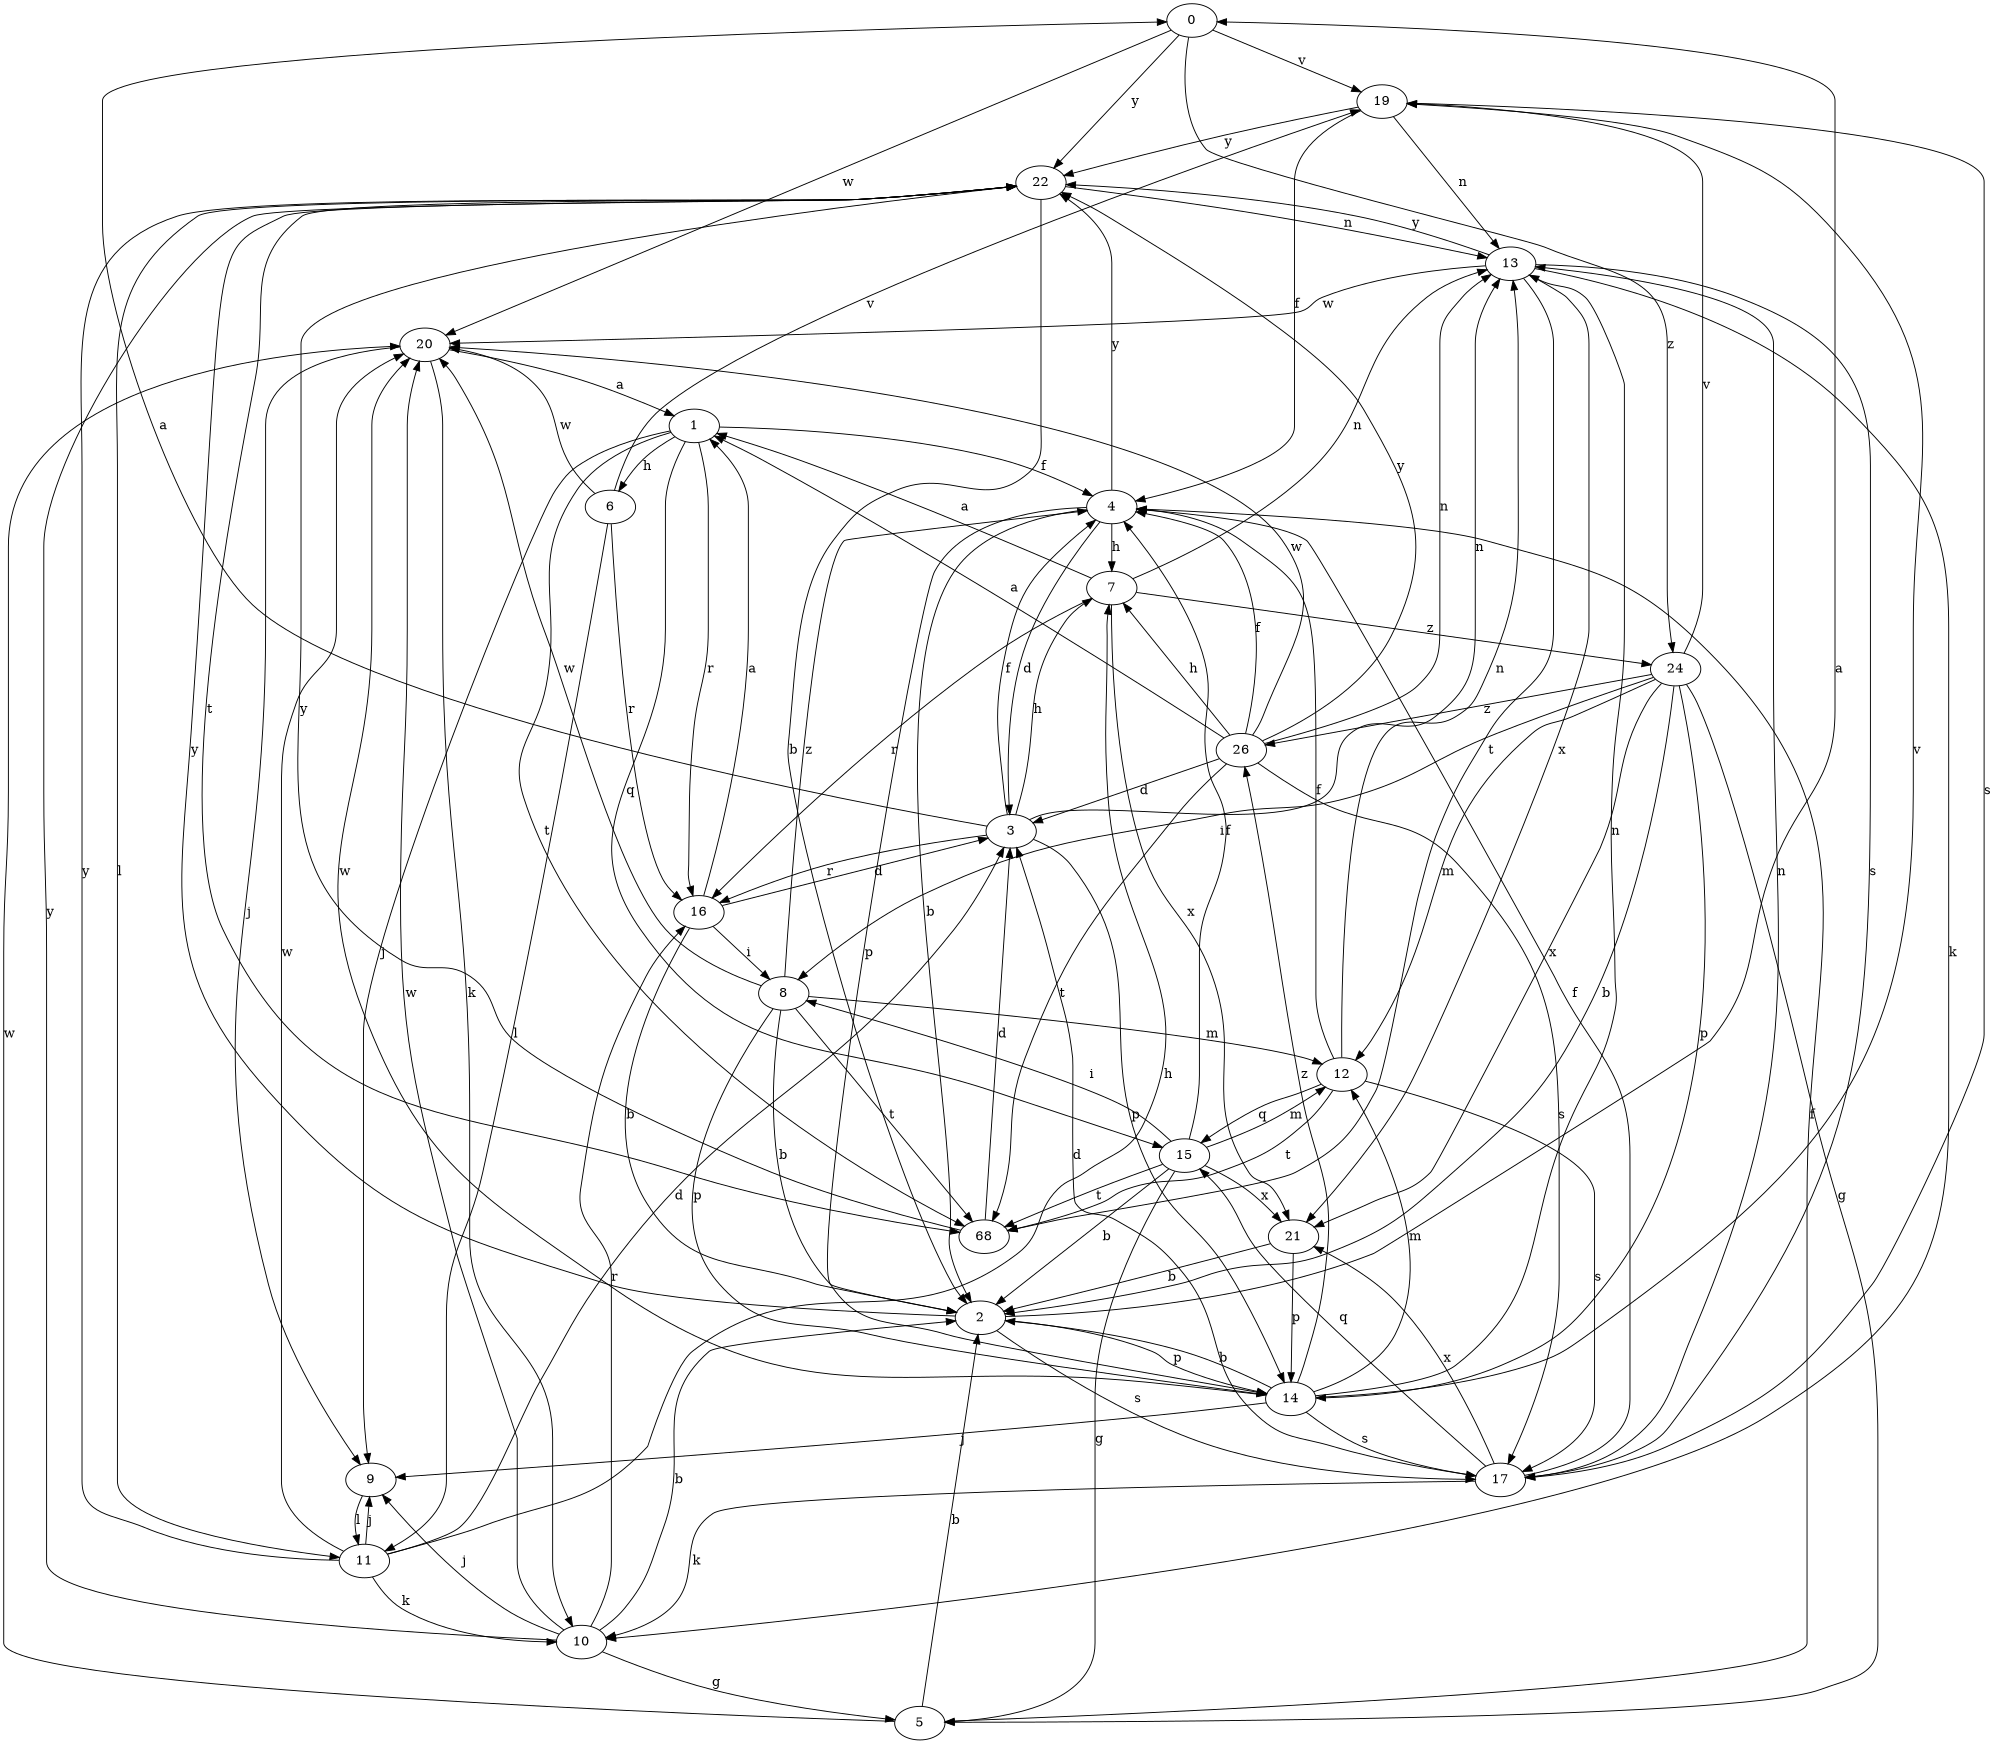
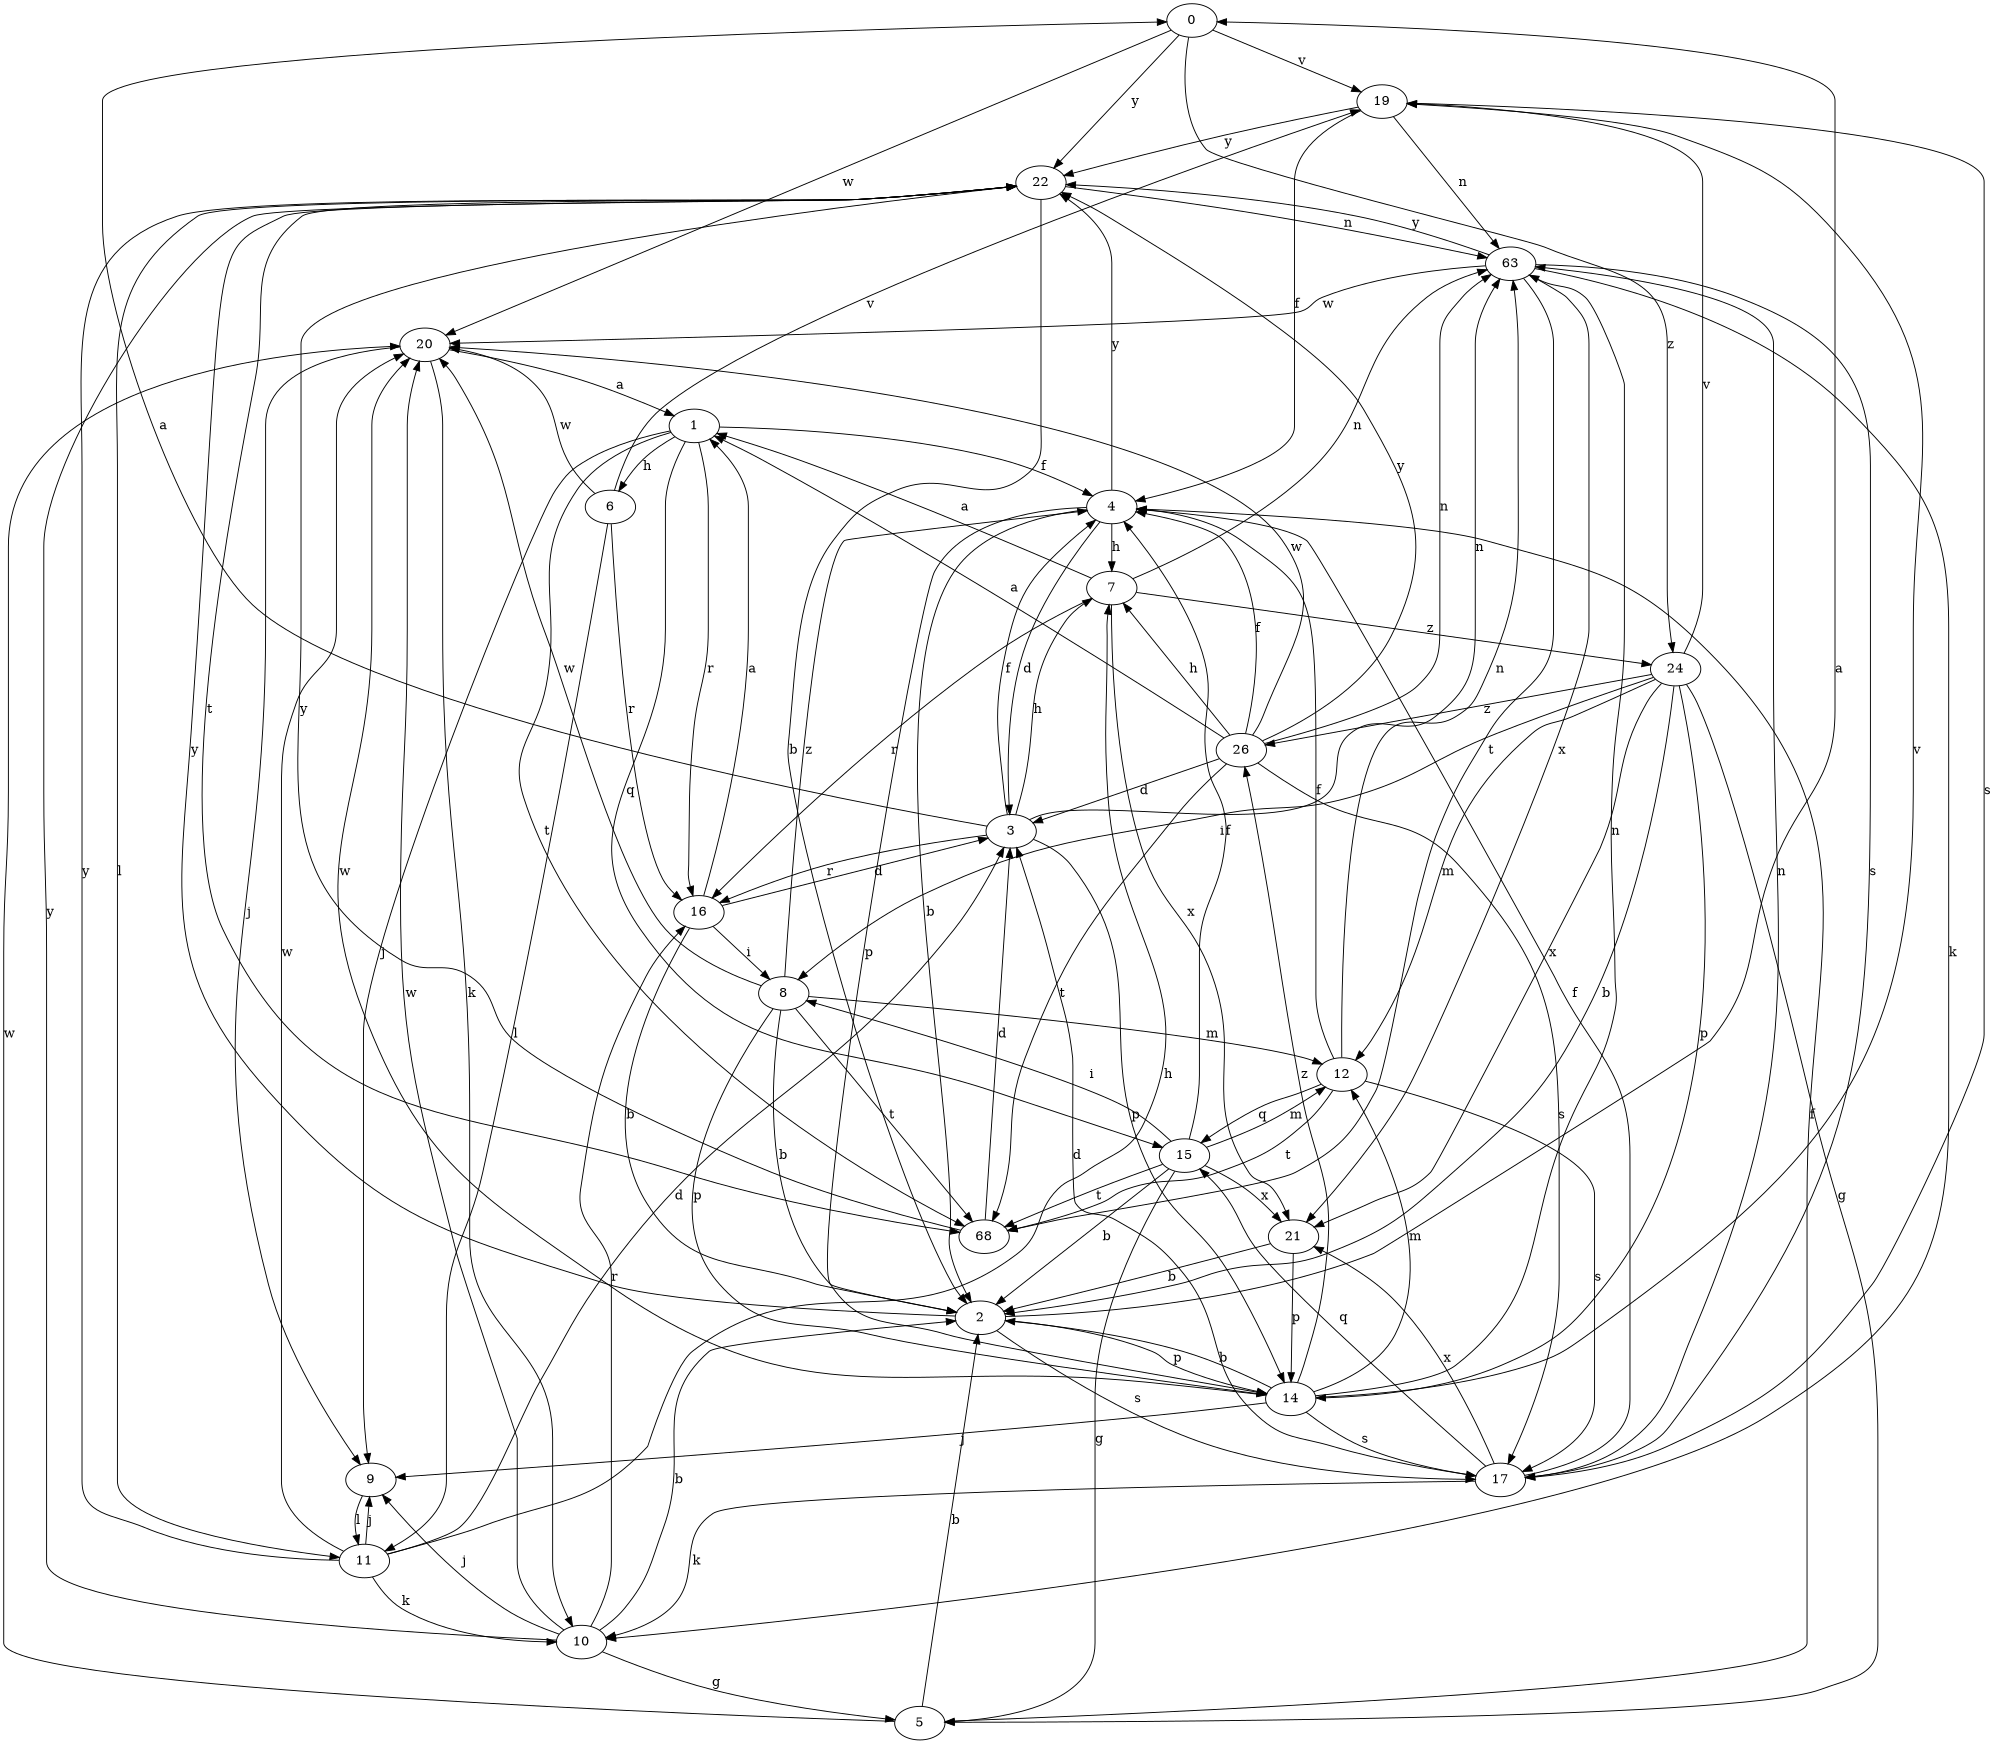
(1511, 264) -> (1511, 264)
